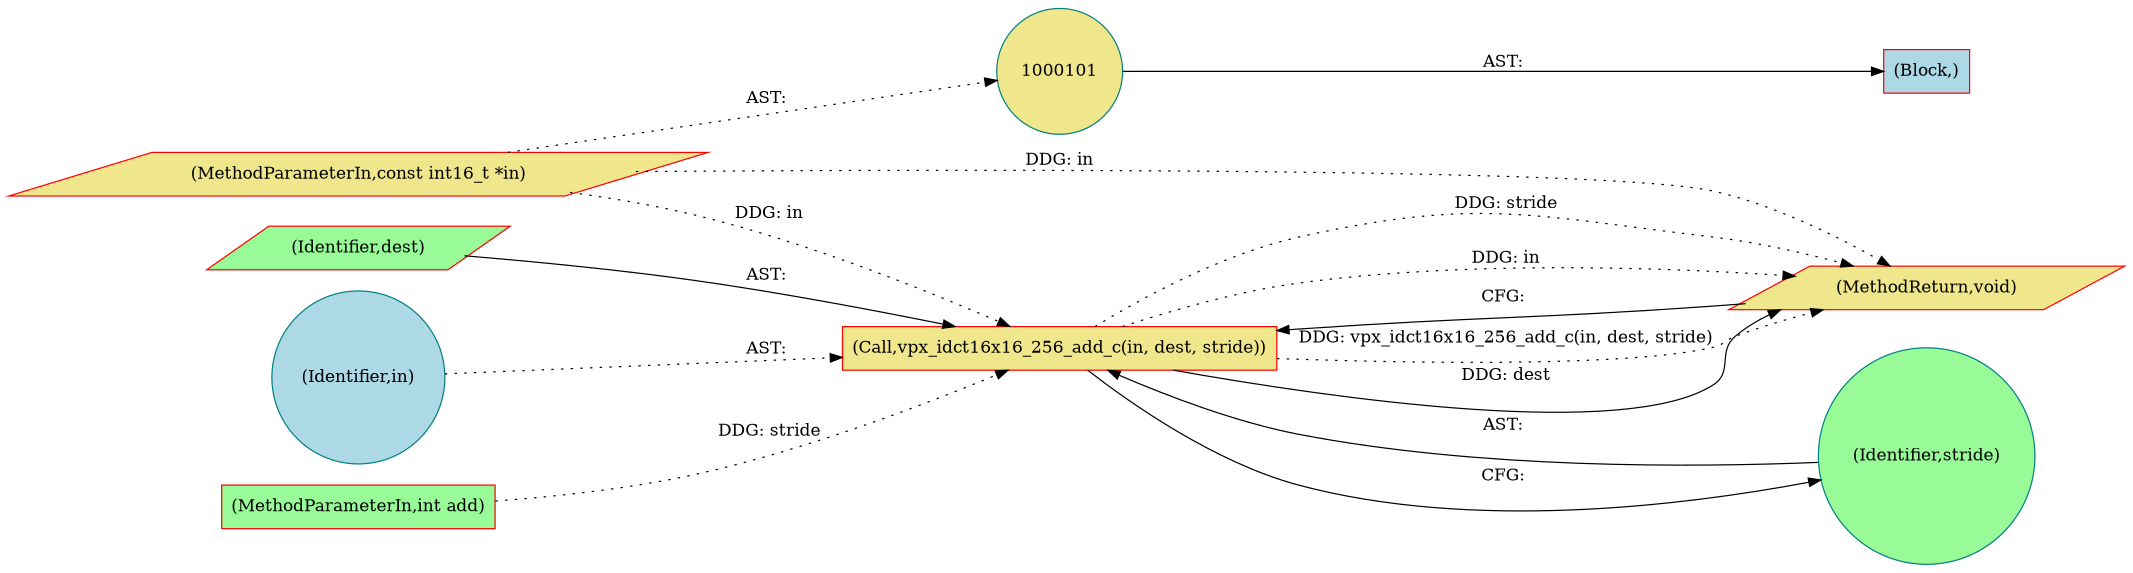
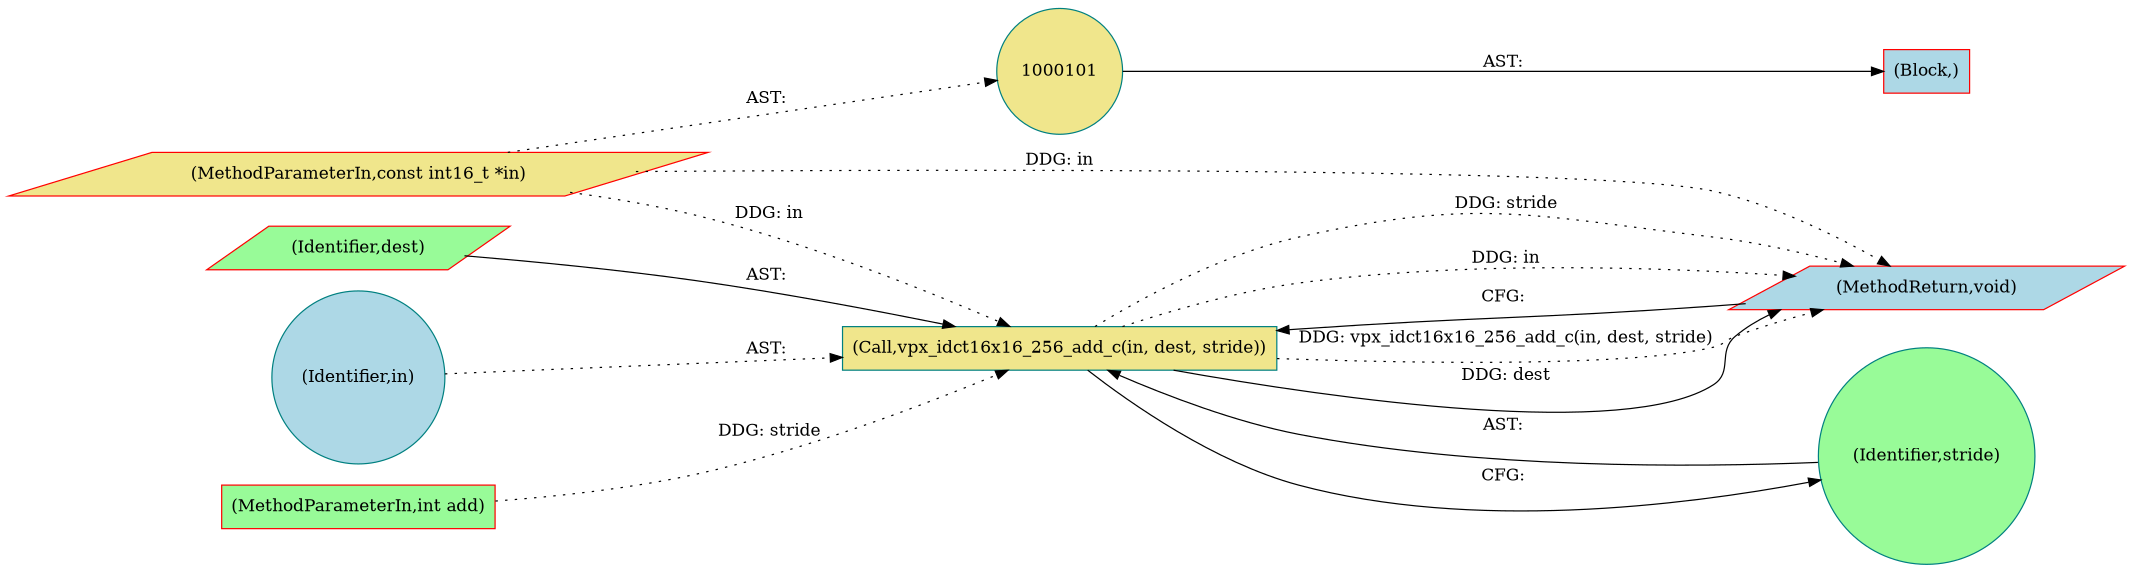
(1927, 288) -> (1927, 288)
(1060, 348) -> (1060, 348)
